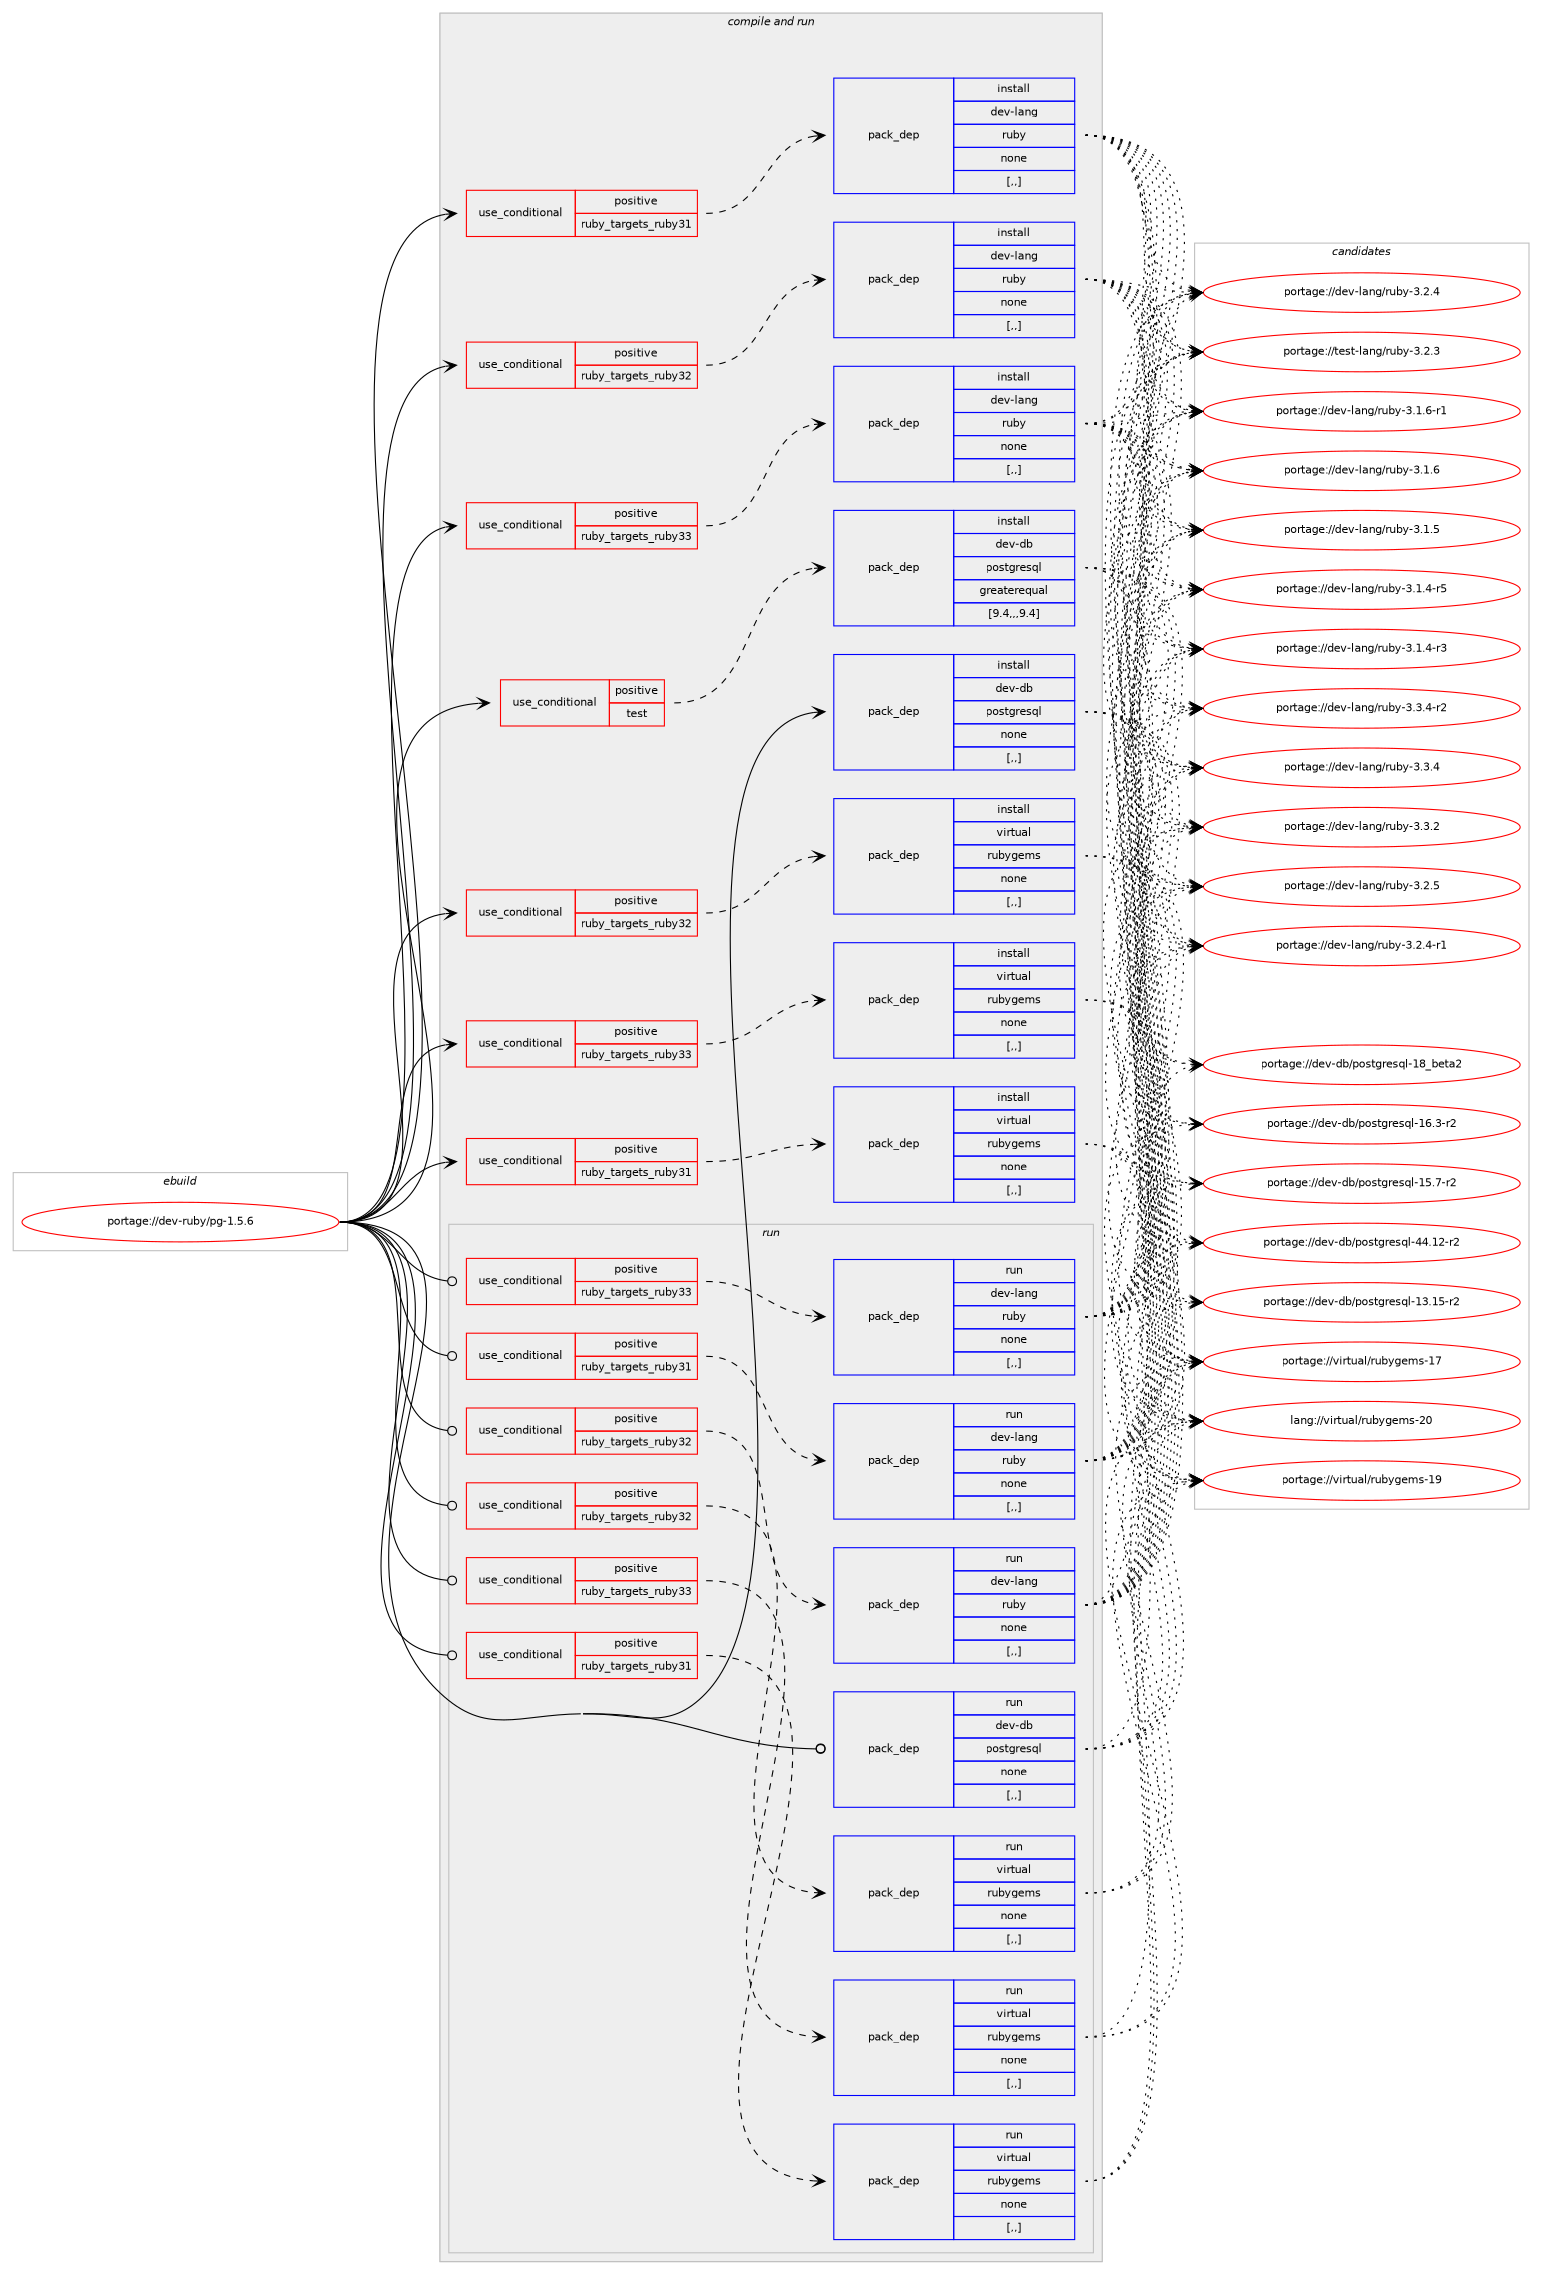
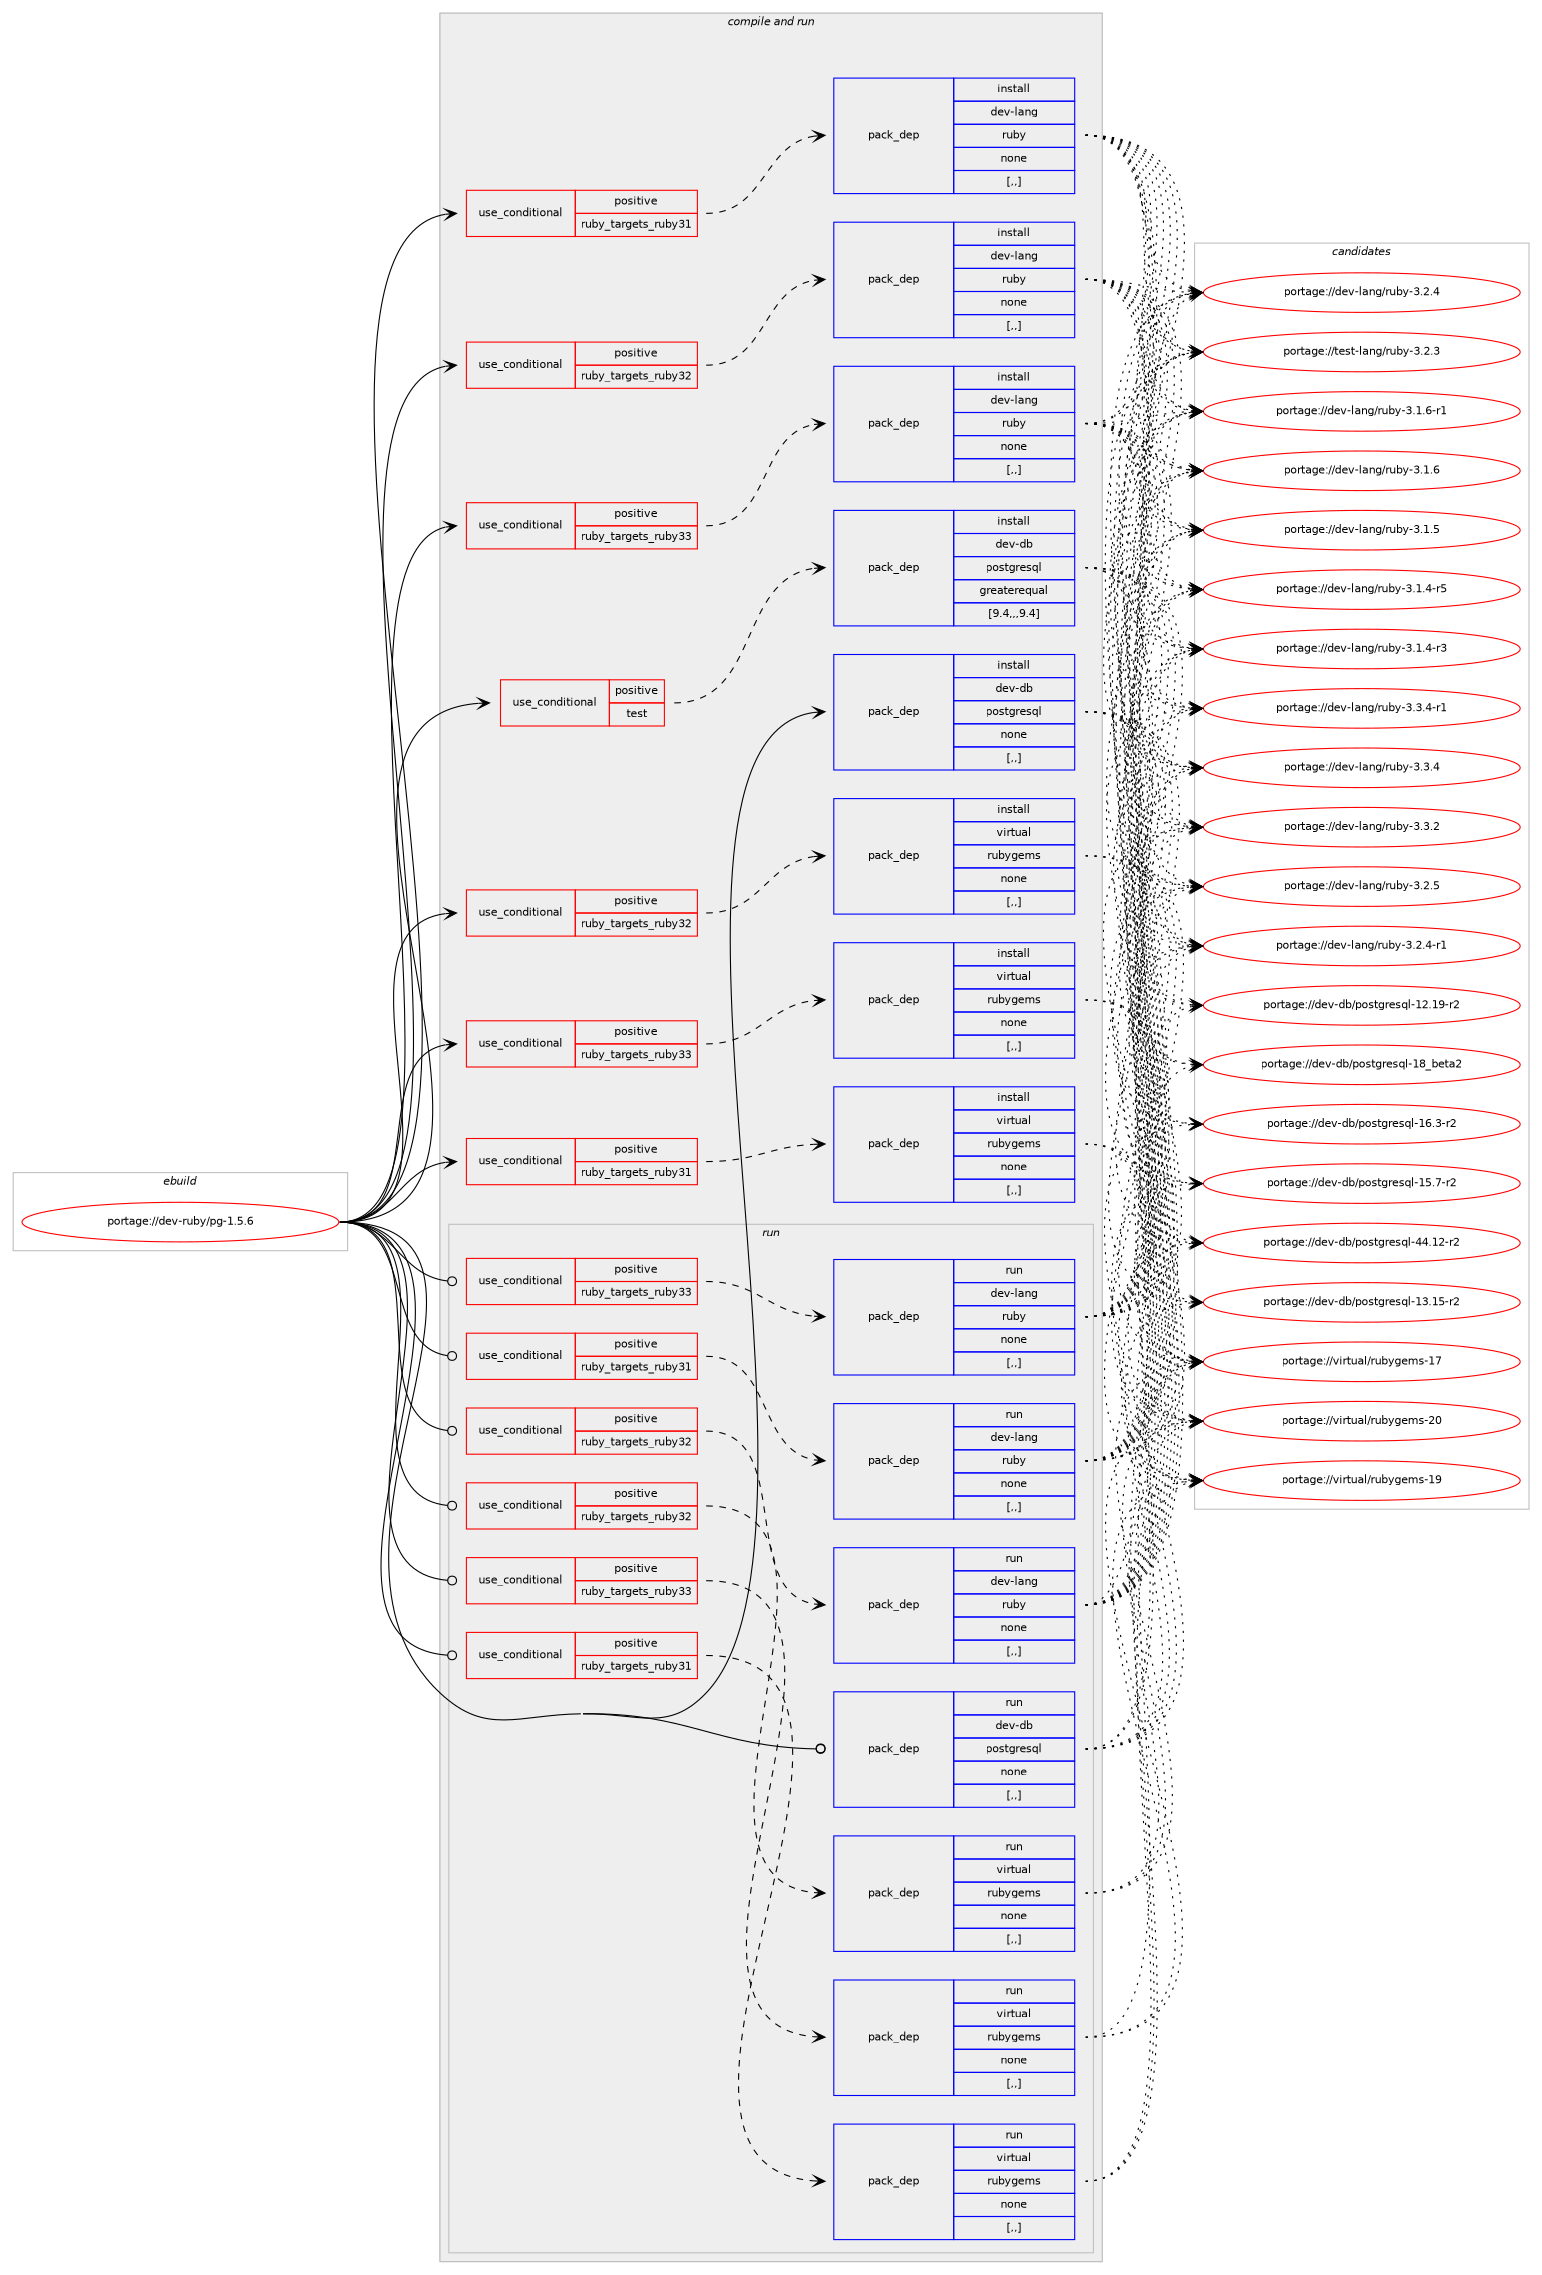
(1362, 708) -> (1362, 708)
none -> (1362, 1005)
(1362, 1421) -> (1362, 1421)
